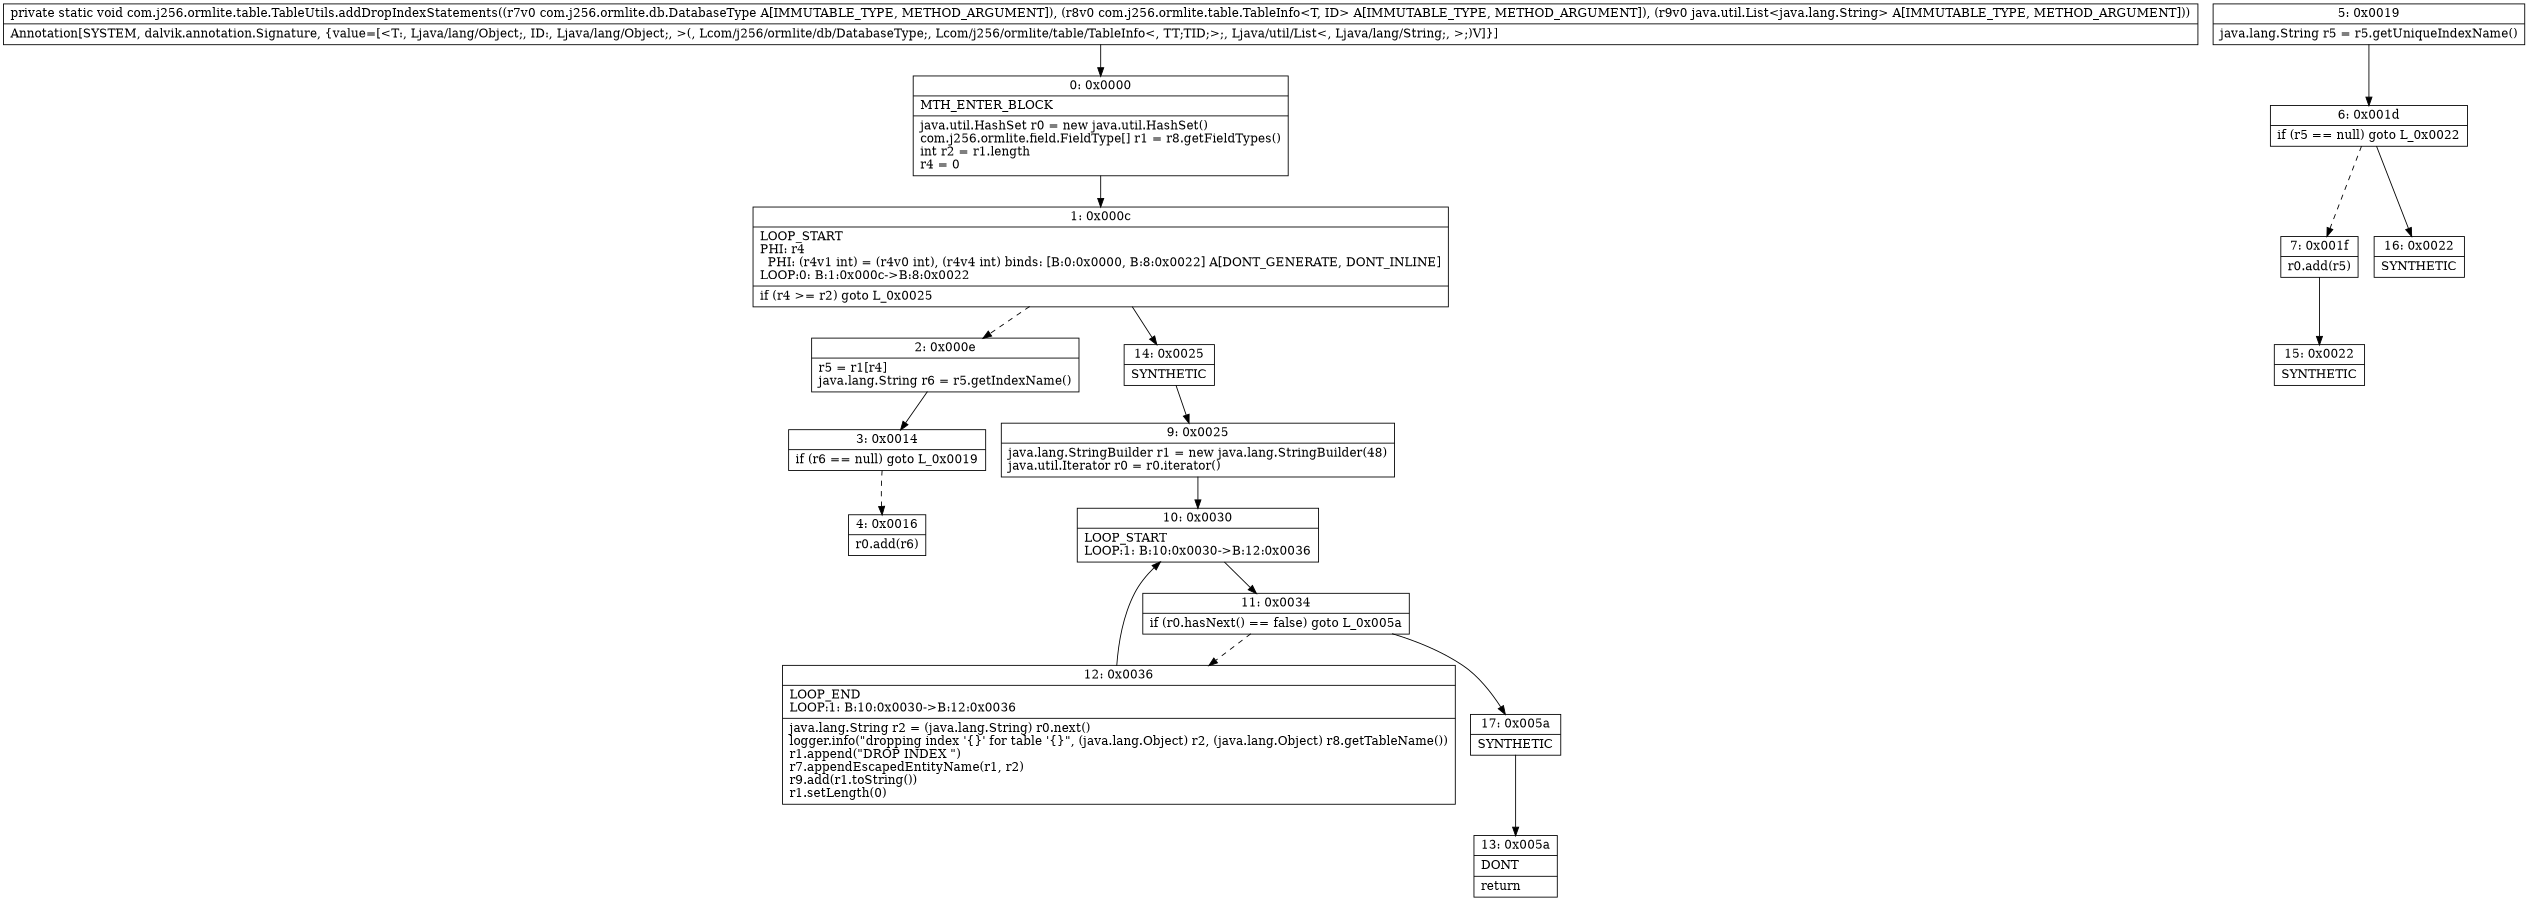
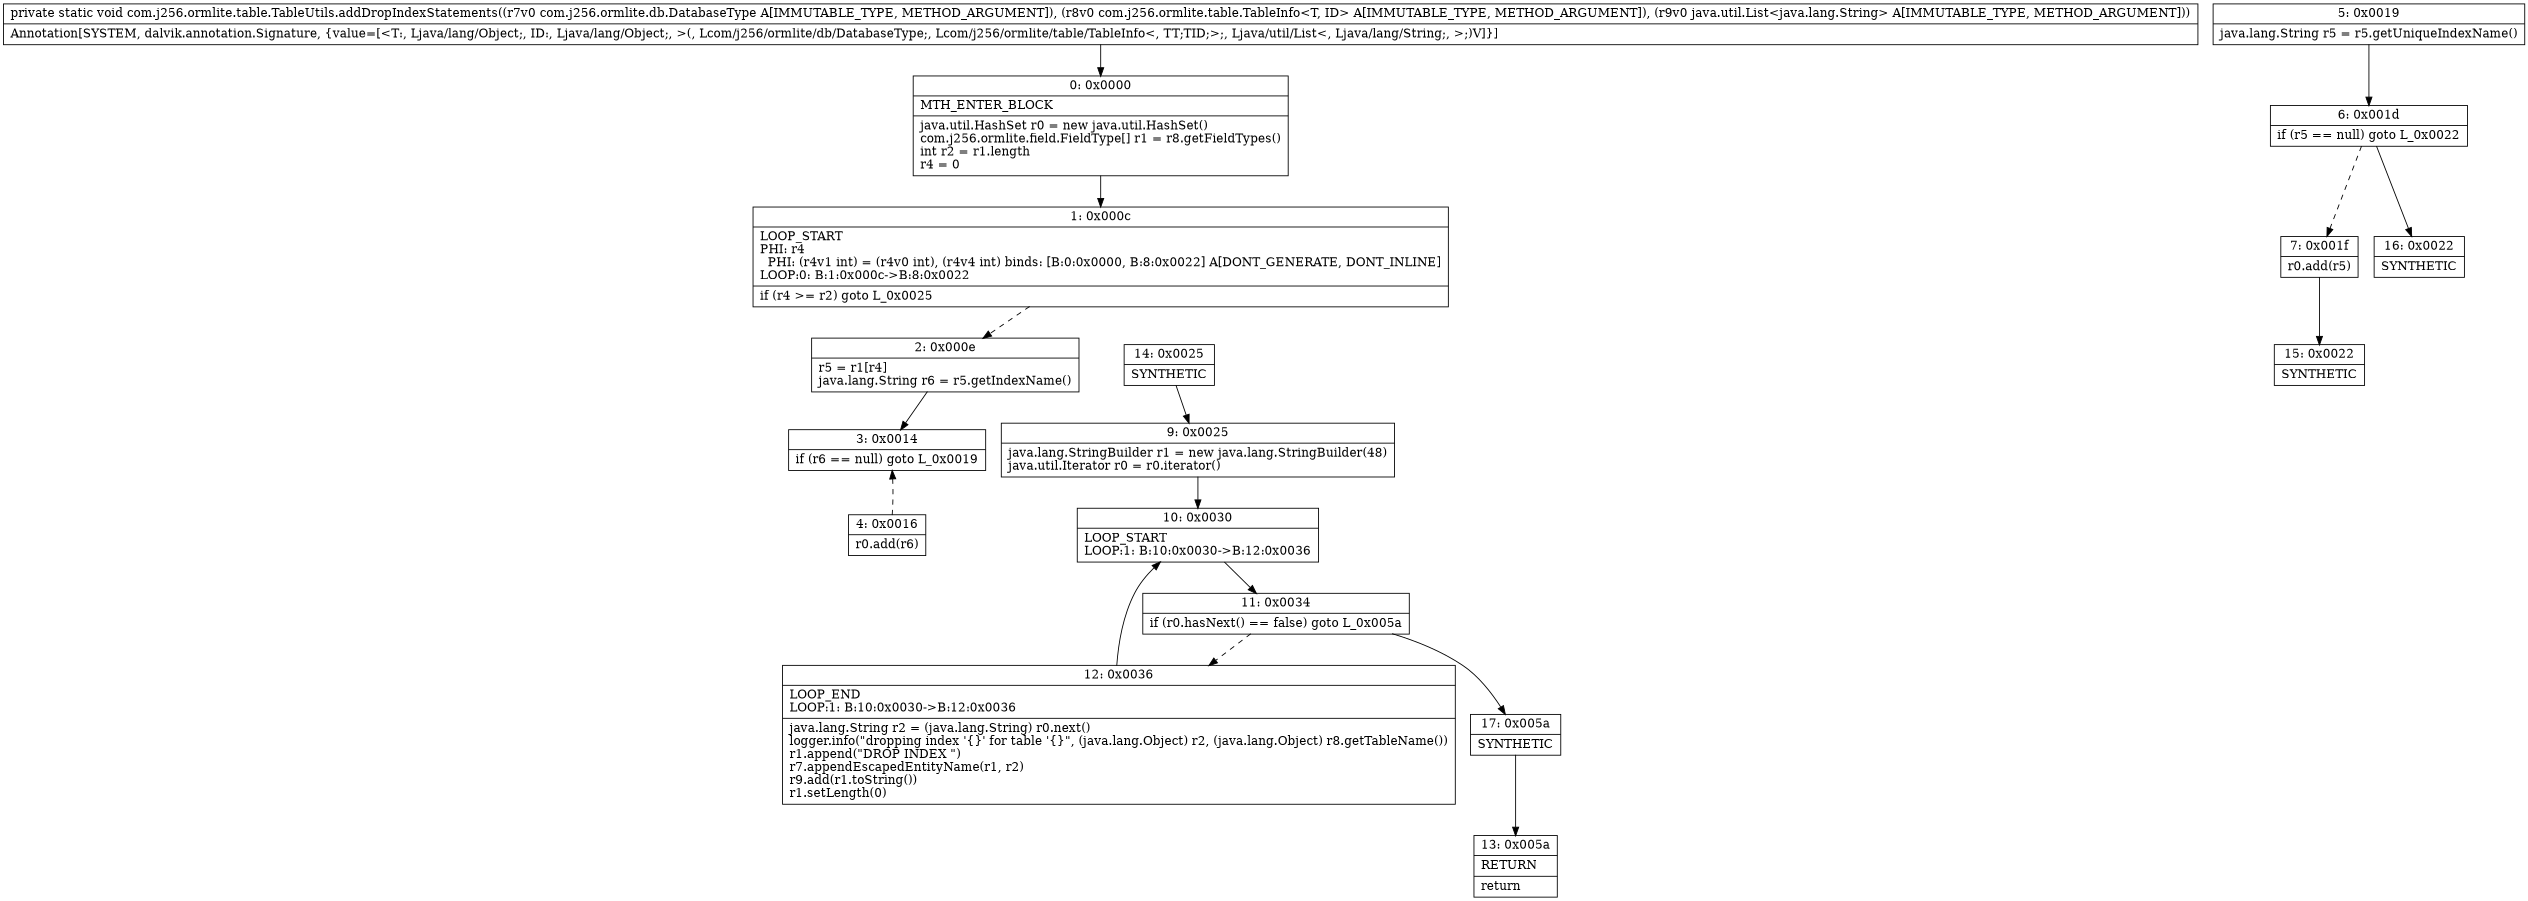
(1142, 322) -> none
(881, 488) -> (893, 497)
(1500, 865) -> (1509, 865)
